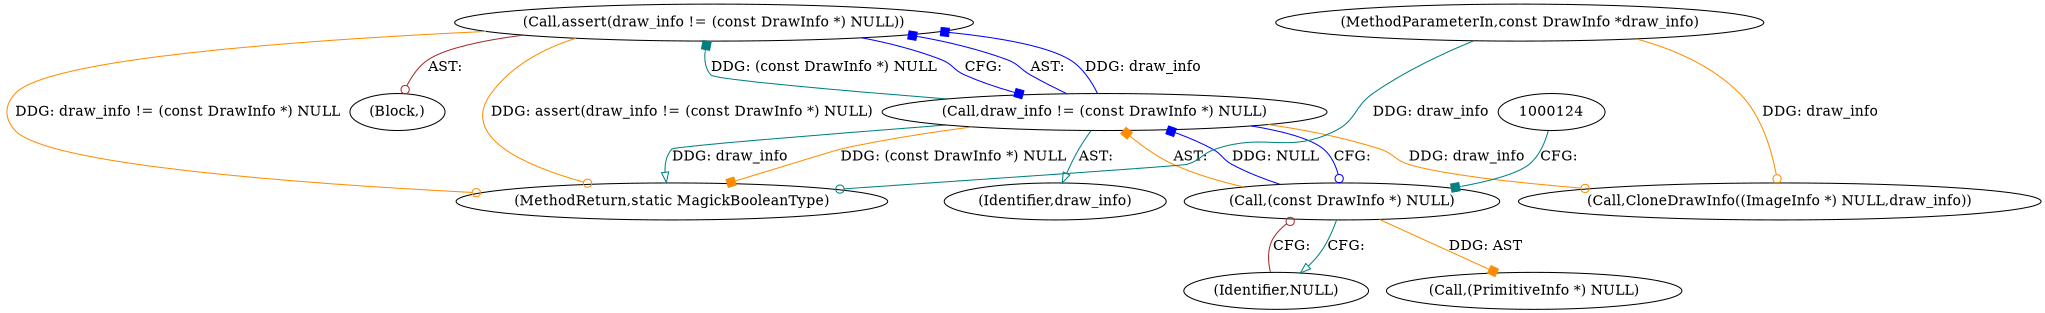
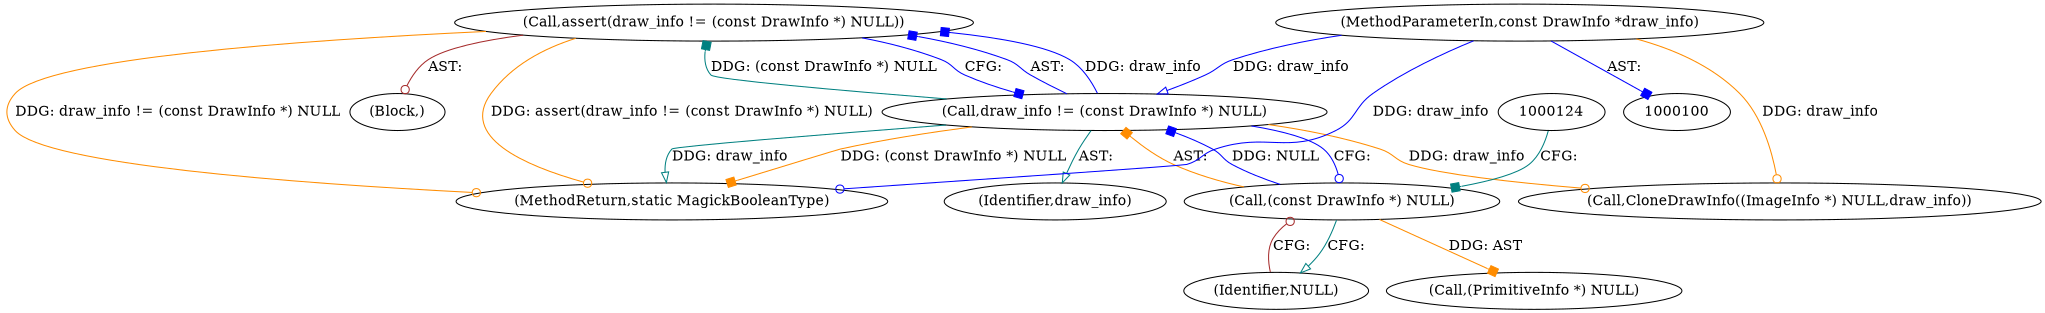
none -> (1251, 54)
none -> (1677, 112)
(1193, 162) -> (1193, 162)
